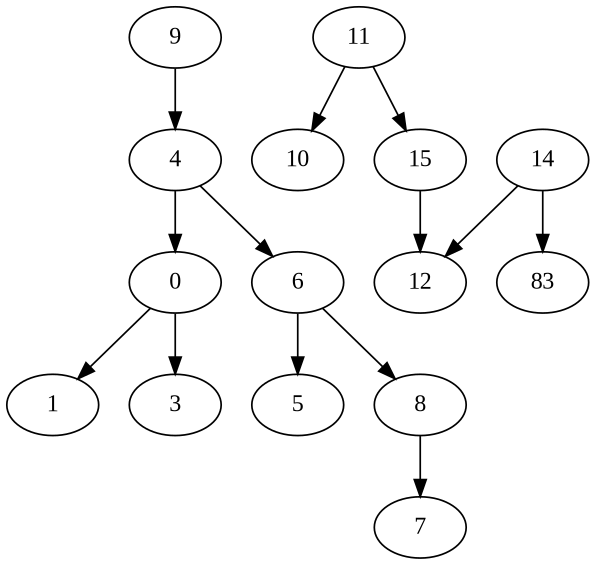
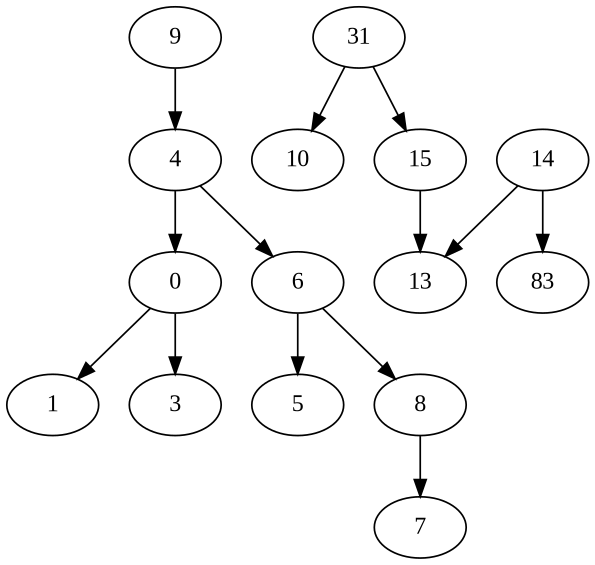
(359, 37) -> (359, 37)
(420, 282) -> (420, 282)
